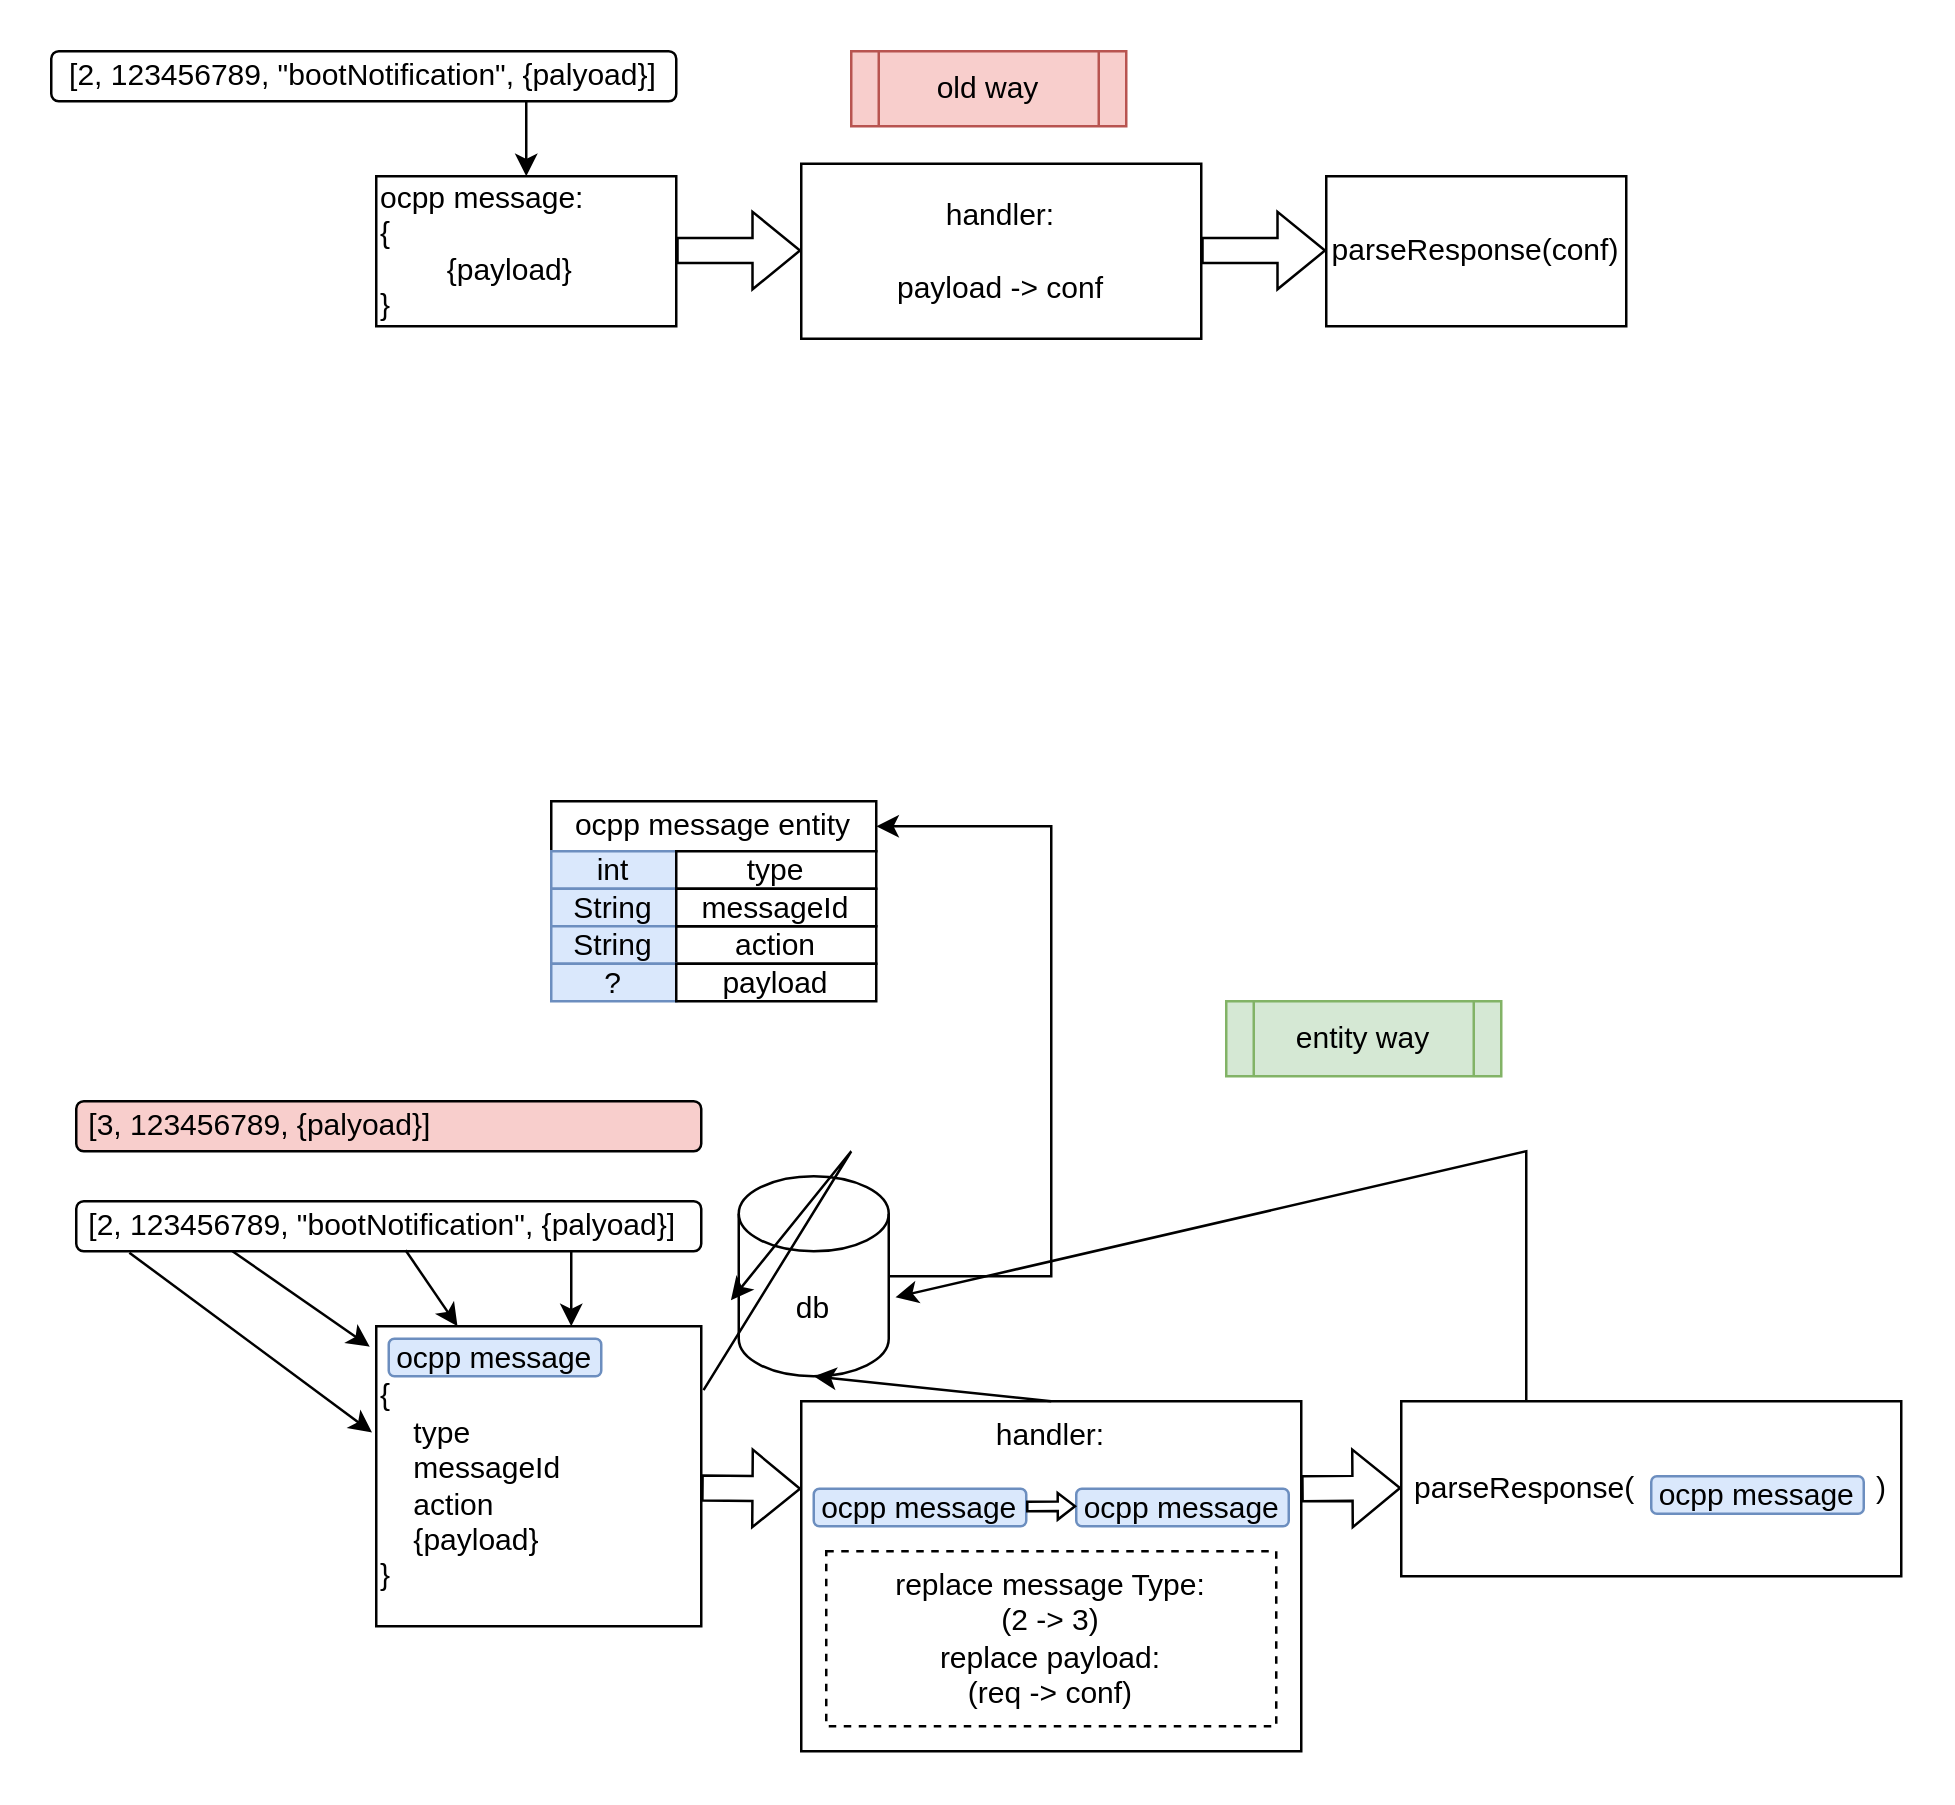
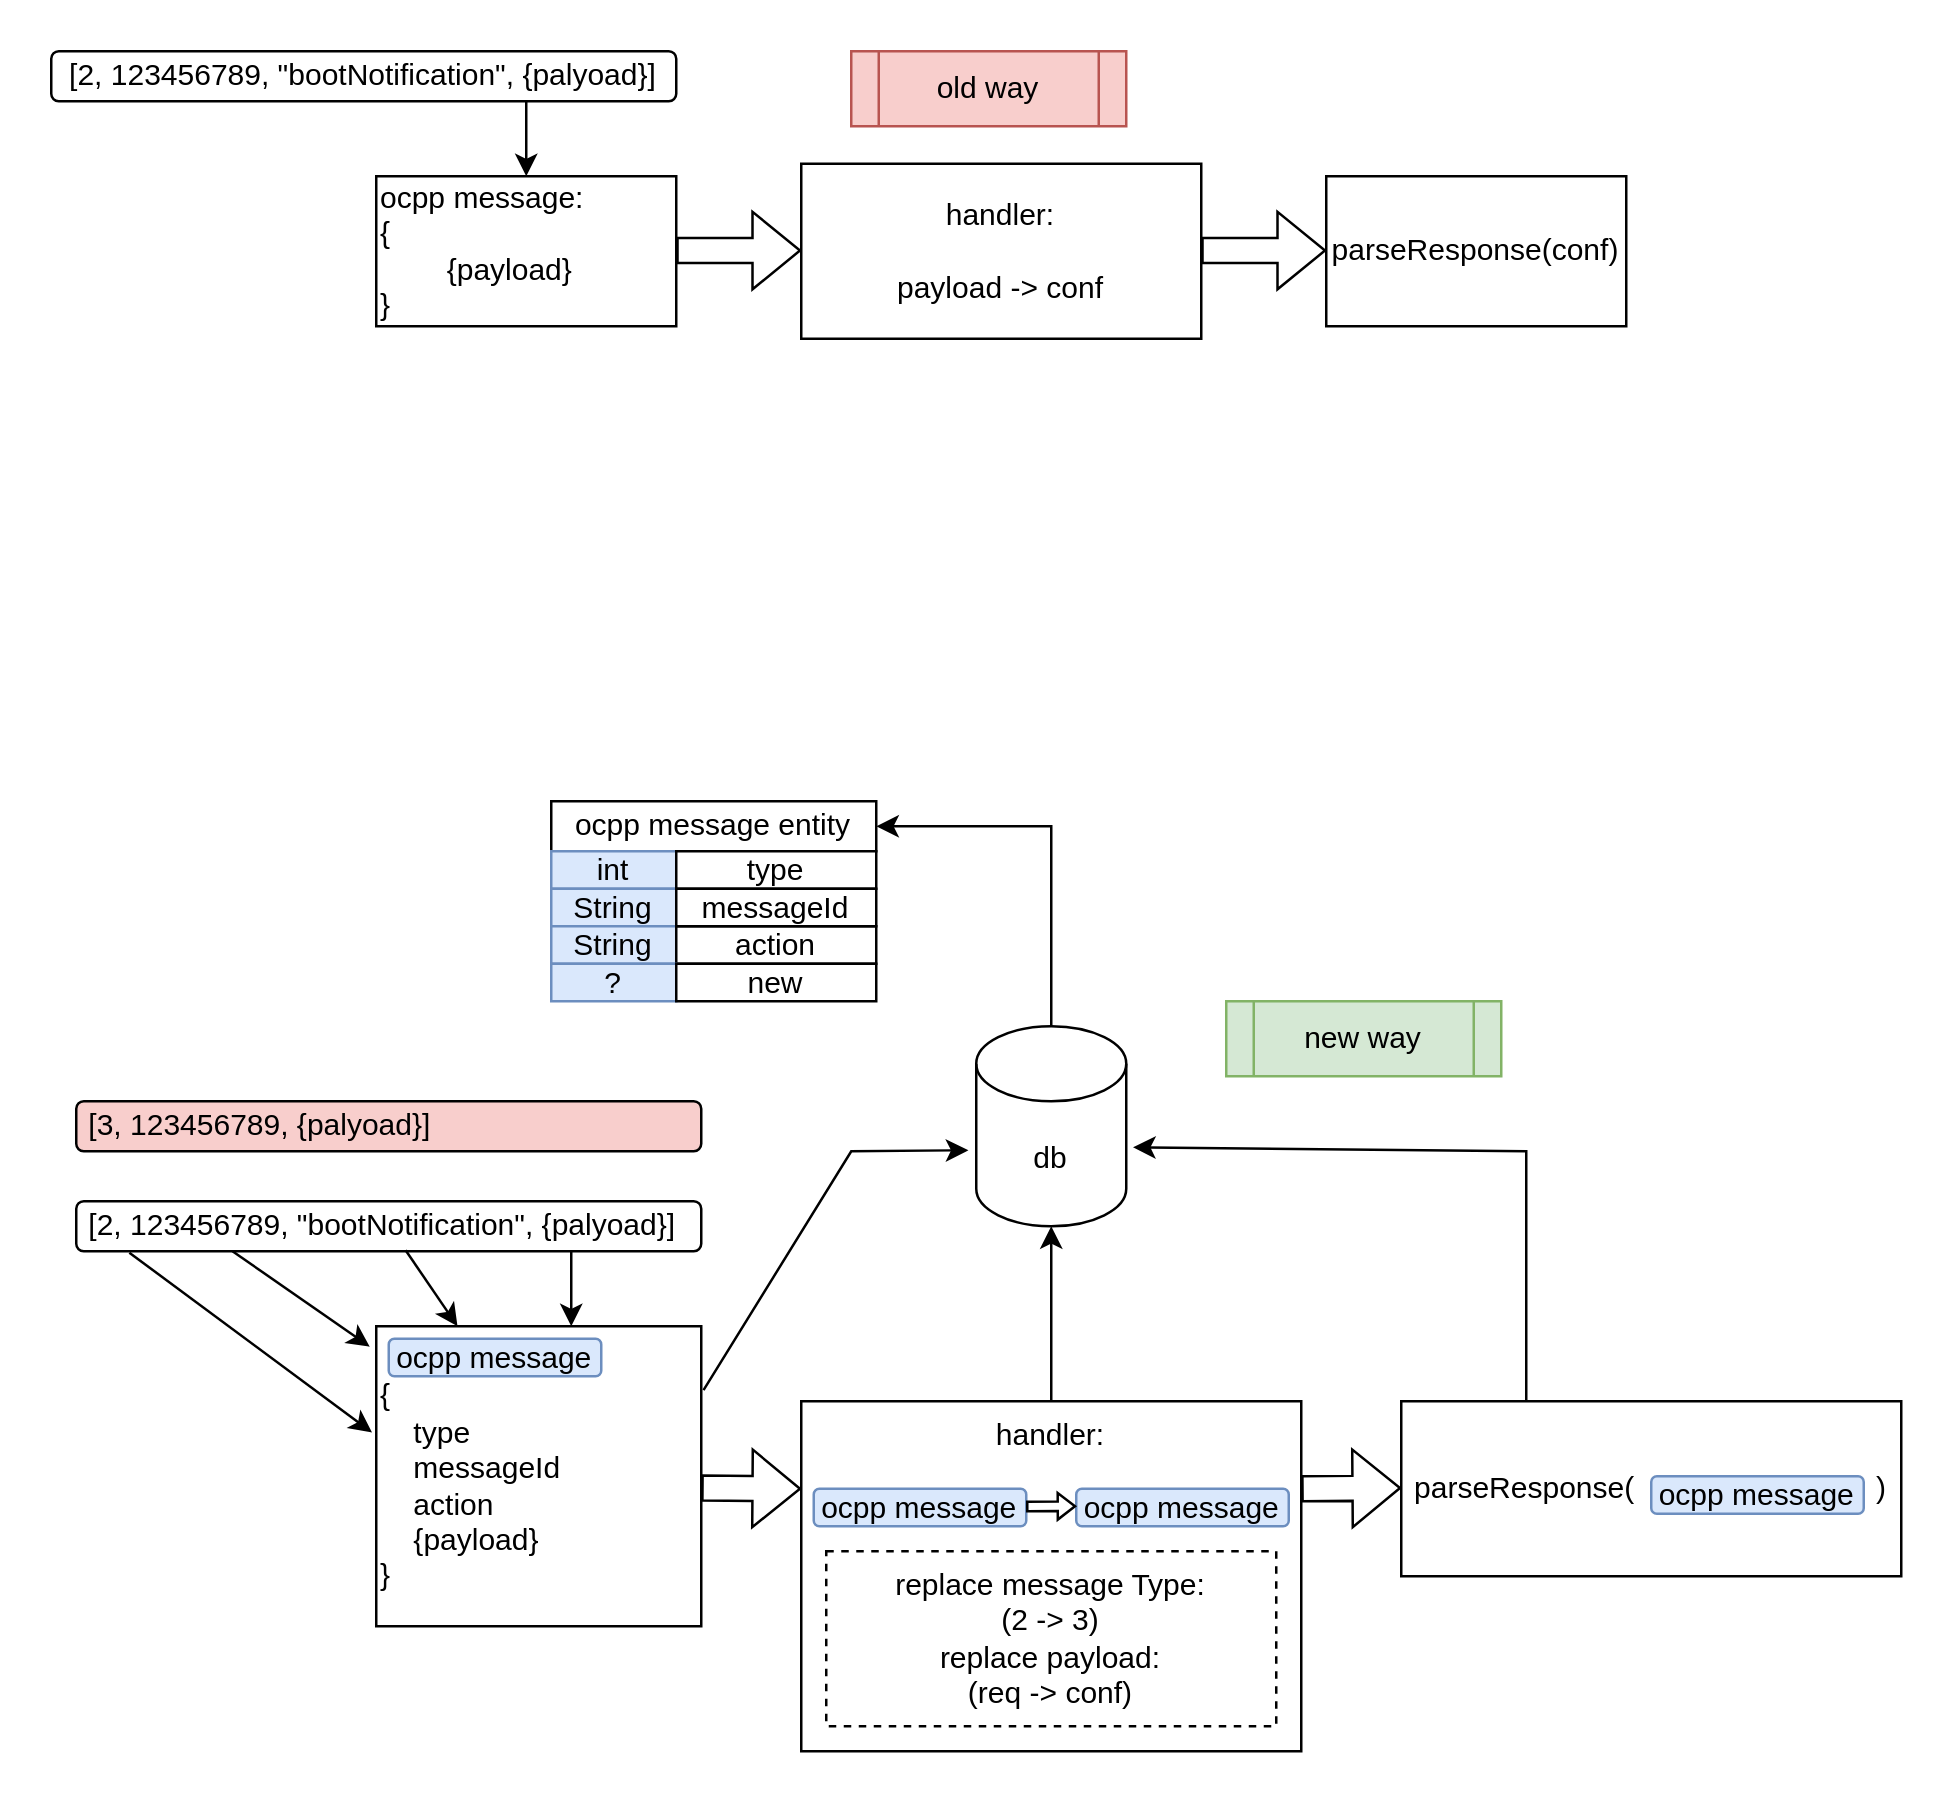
(776, 984) -> (776, 984)
(1364, 1039) -> (1364, 1039)
(814, 1276) -> (1051, 1126)
